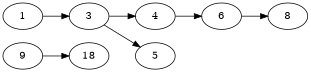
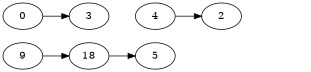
(23, 16) -> (23, 16)
(119, 16) -> none
(222, 16) -> (222, 16)
(288, 16) -> none
(119, 34) -> (119, 56)
